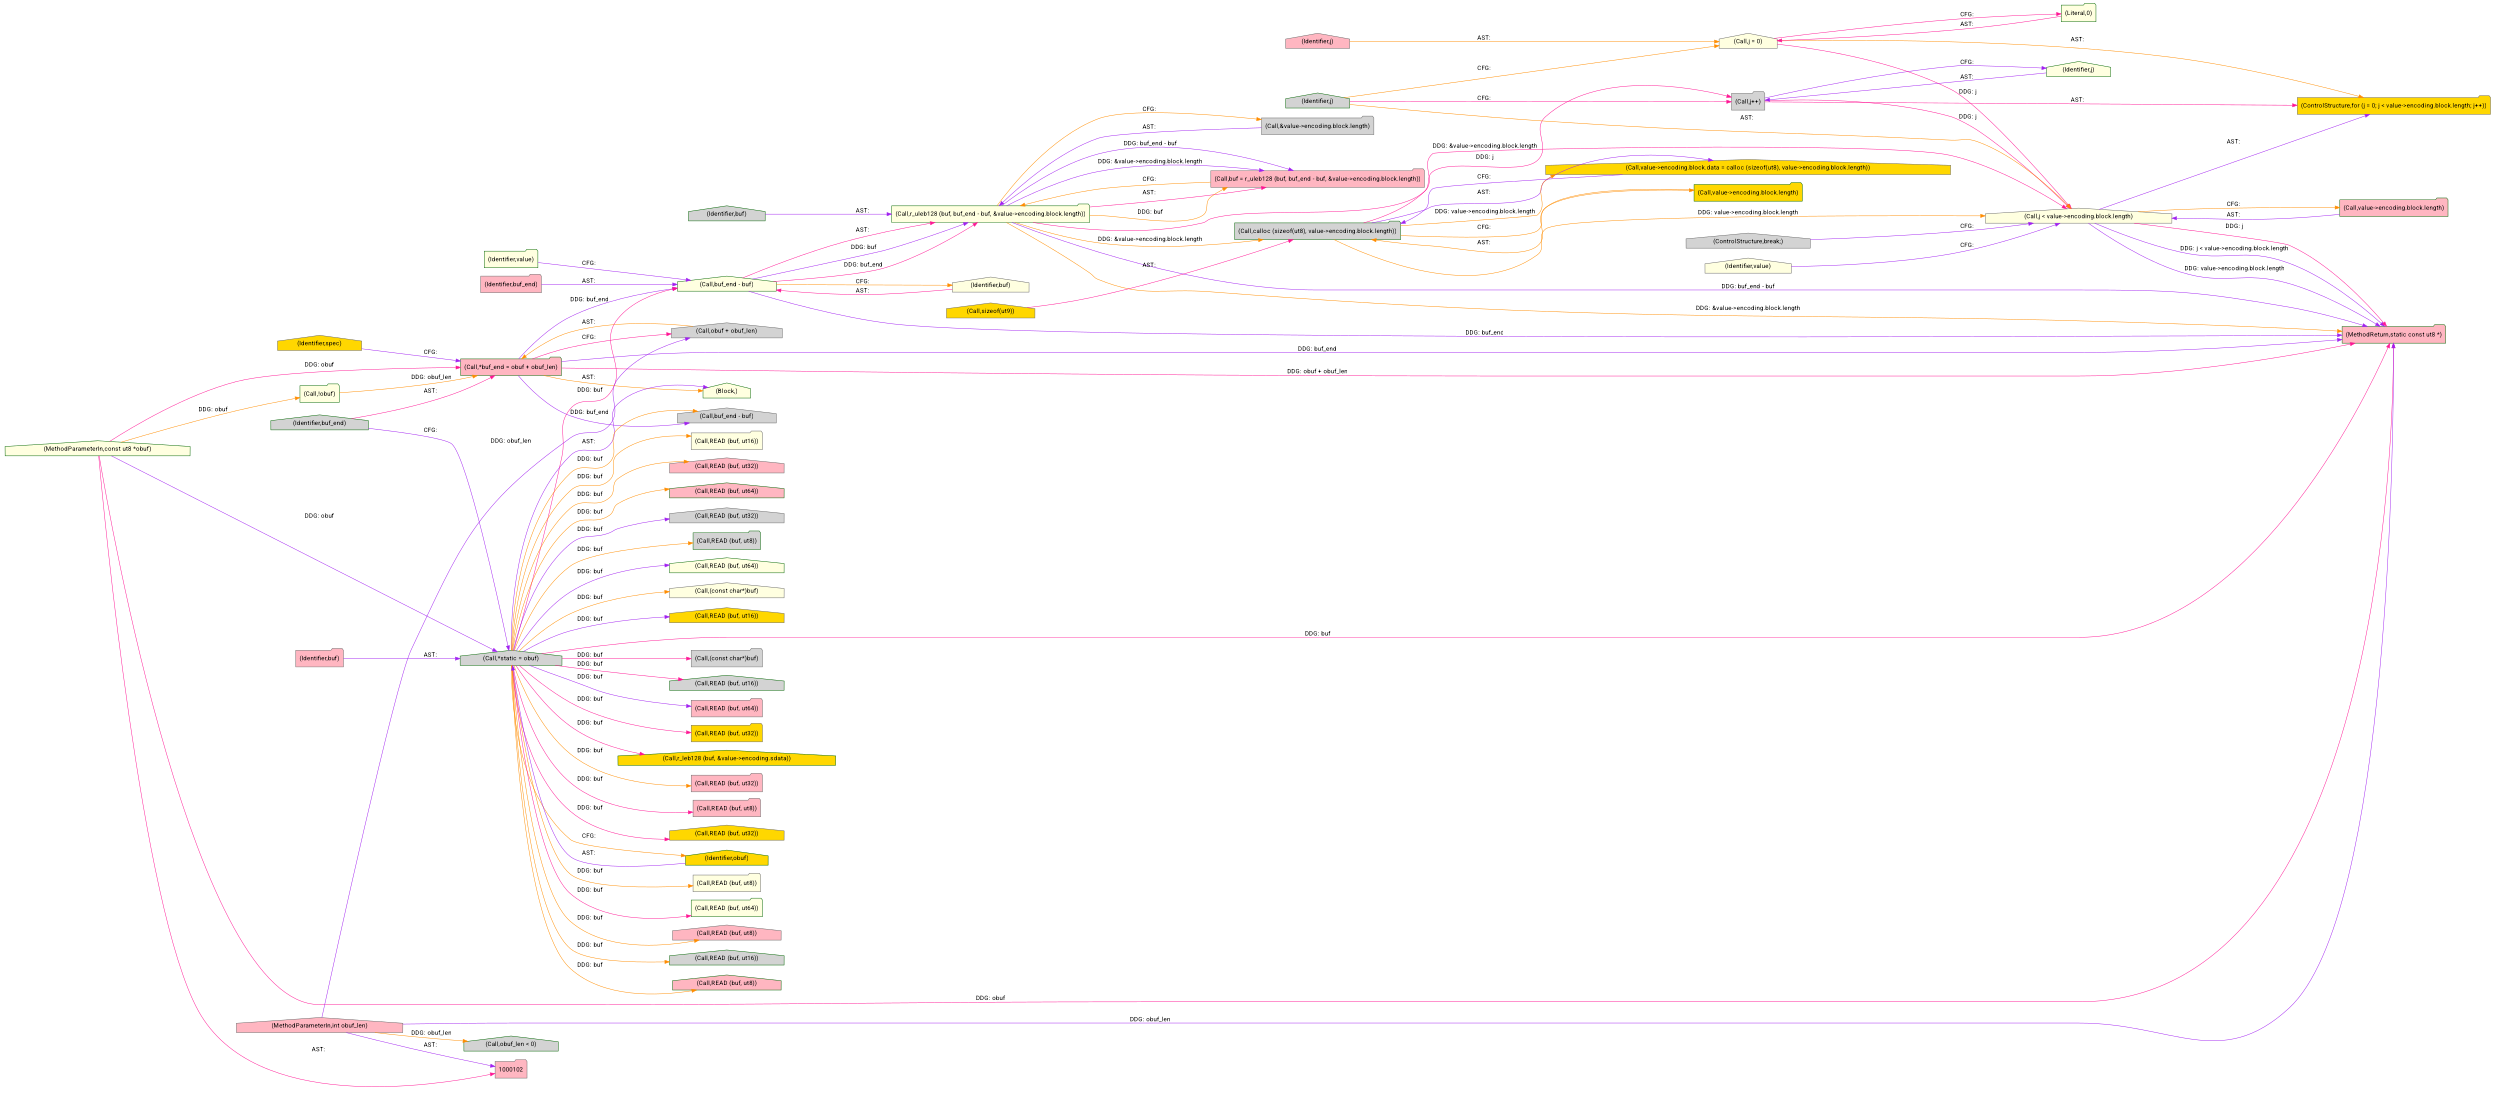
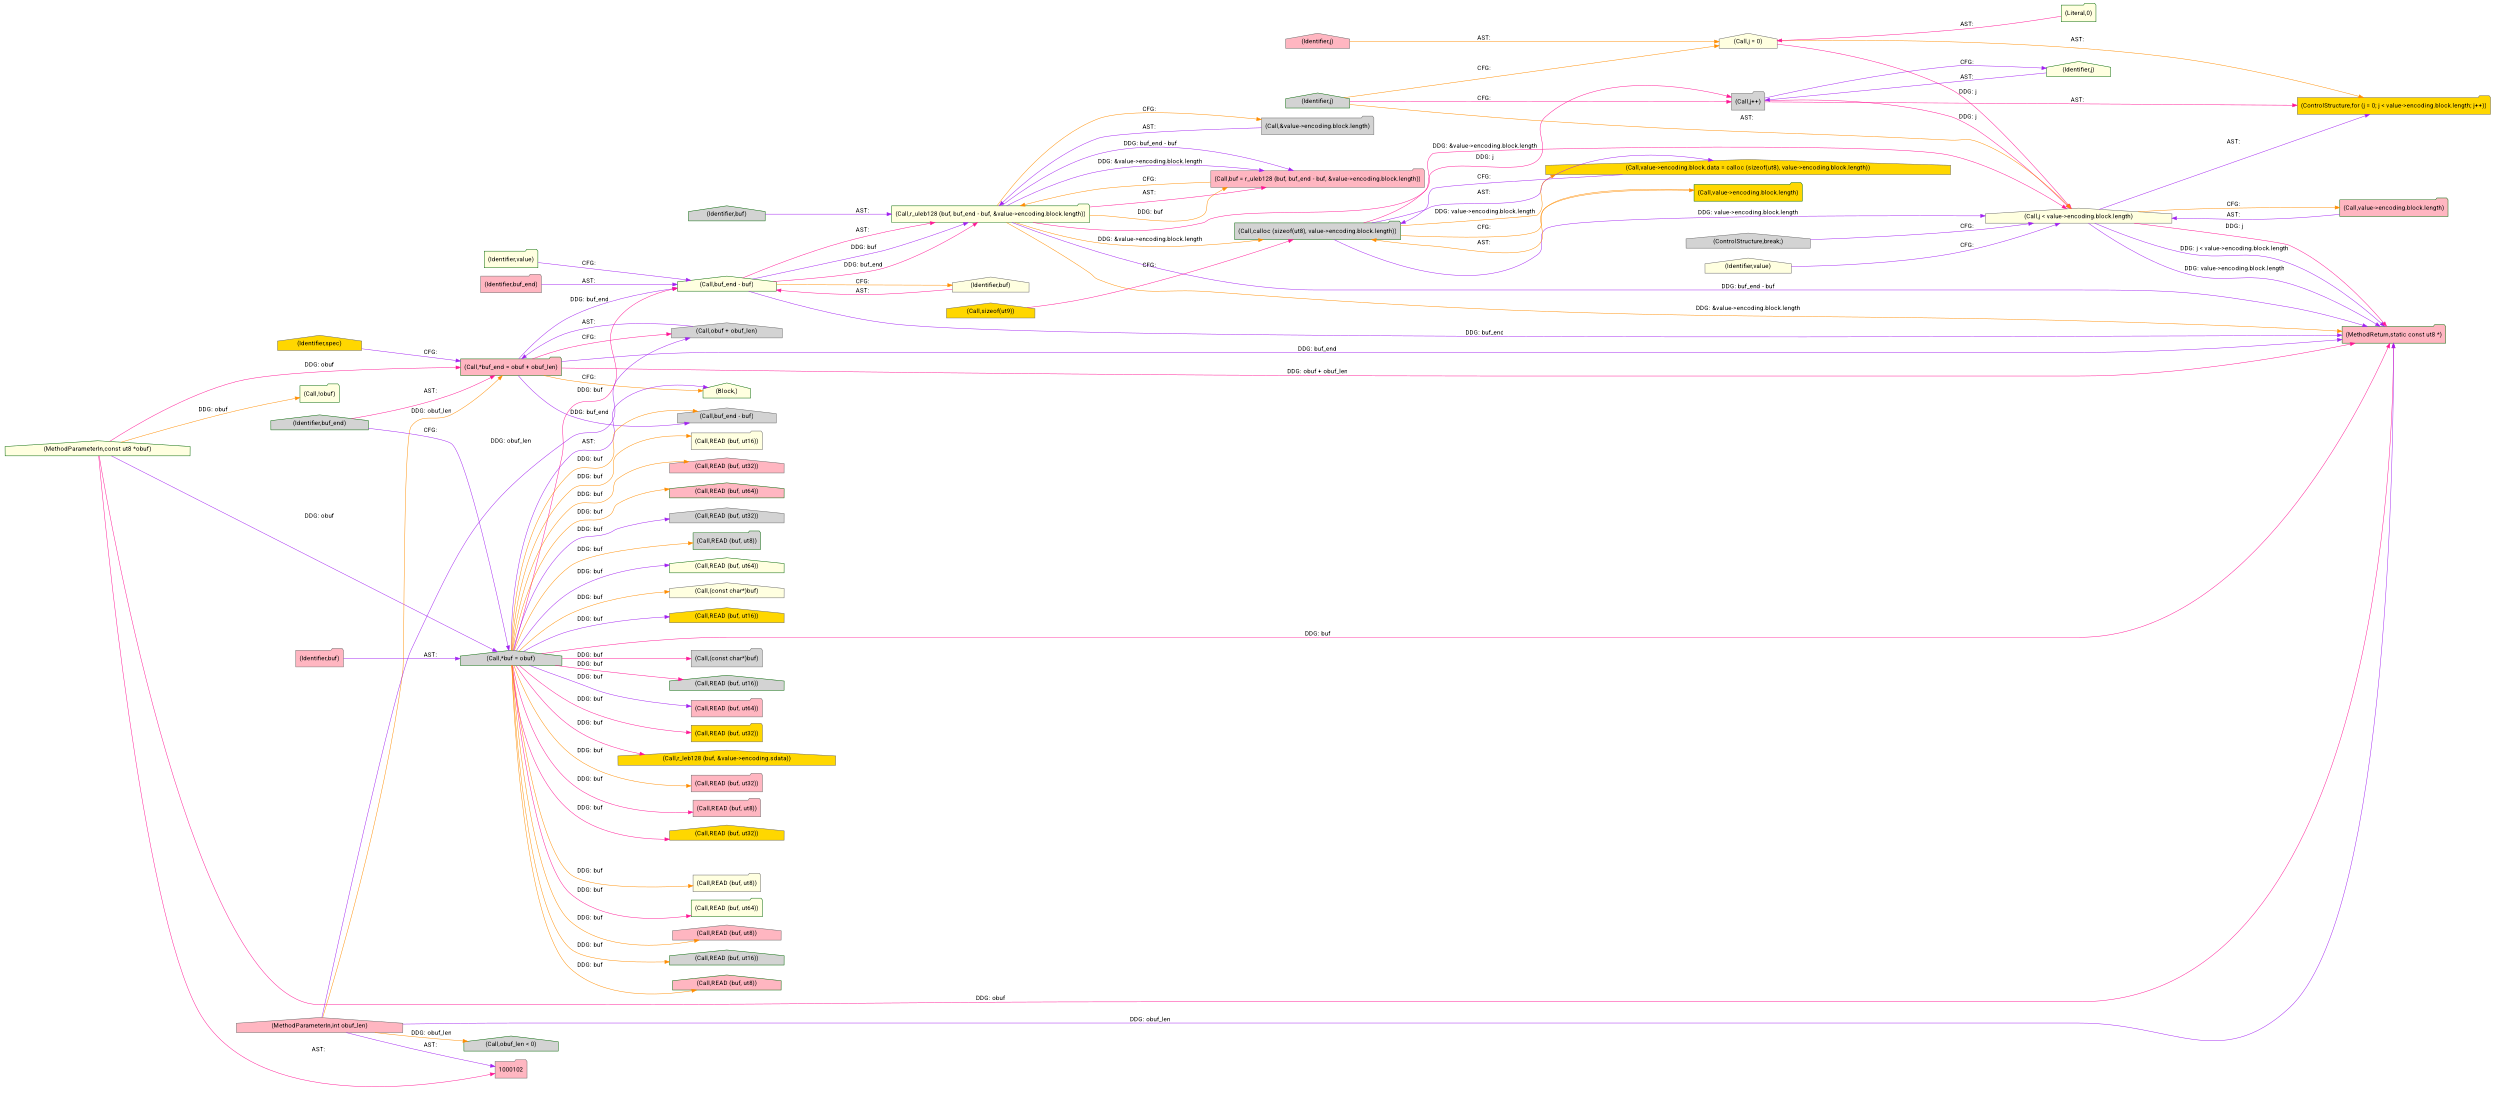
(1915, 23) -> none
(1642, 219) -> (1642, 219)
(1150, 265) -> (1150, 265)
(606, 326) -> (606, 326)
(590, 377) -> (590, 377)
(406, 387) -> (397, 710)
(511, 659) -> (511, 659)
(727, 758) -> (727, 758)
(727, 858) -> none
